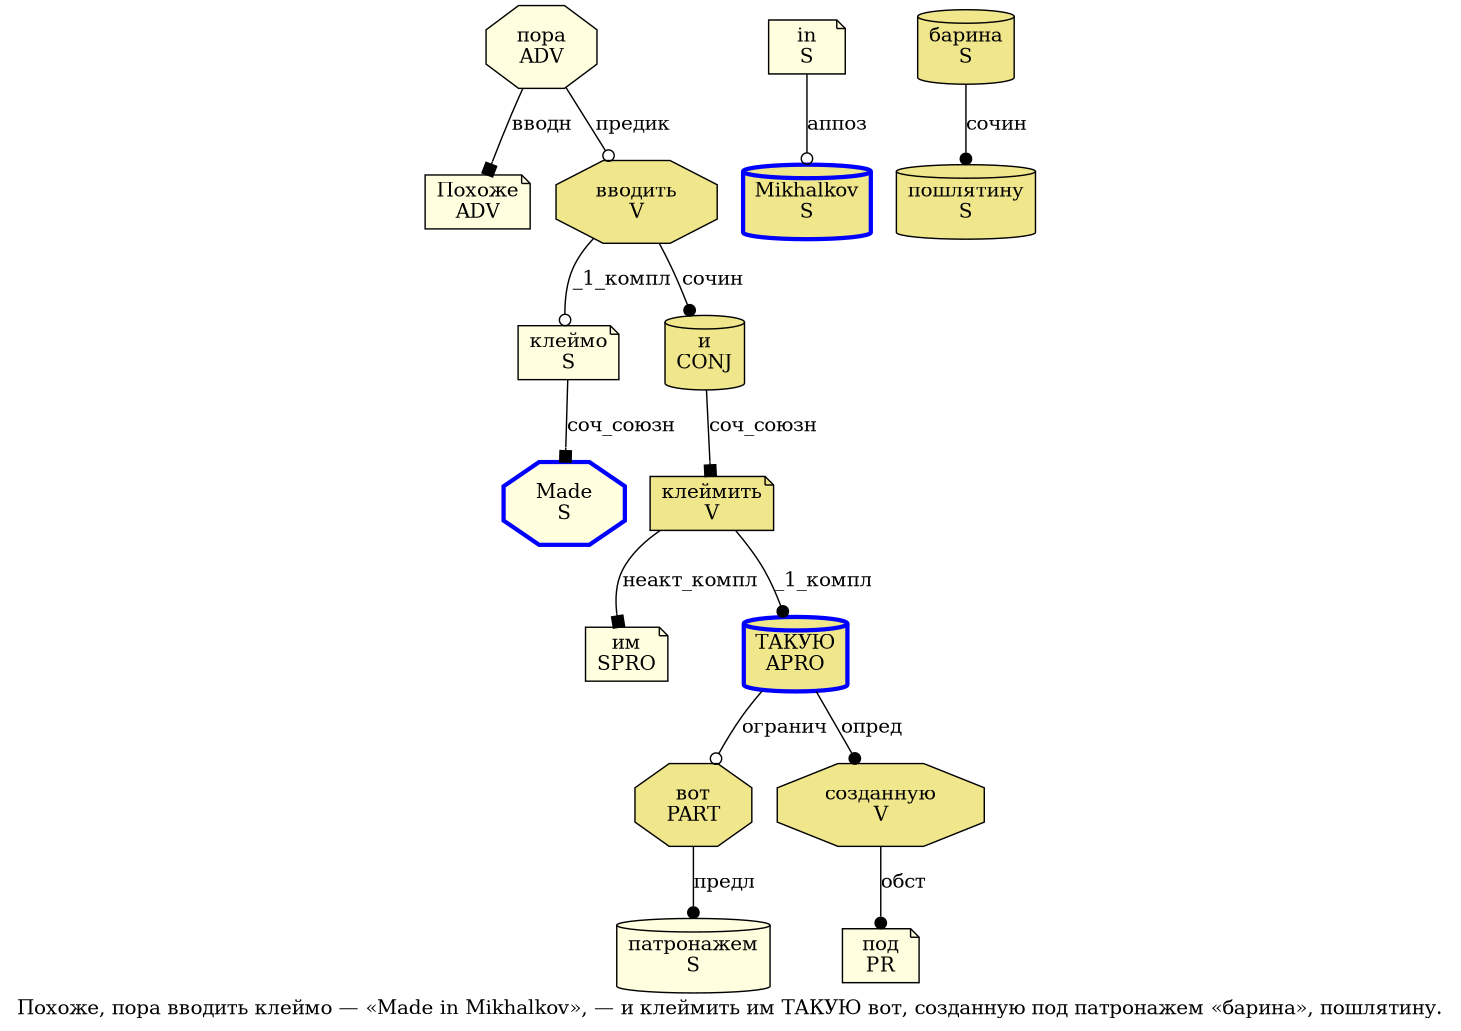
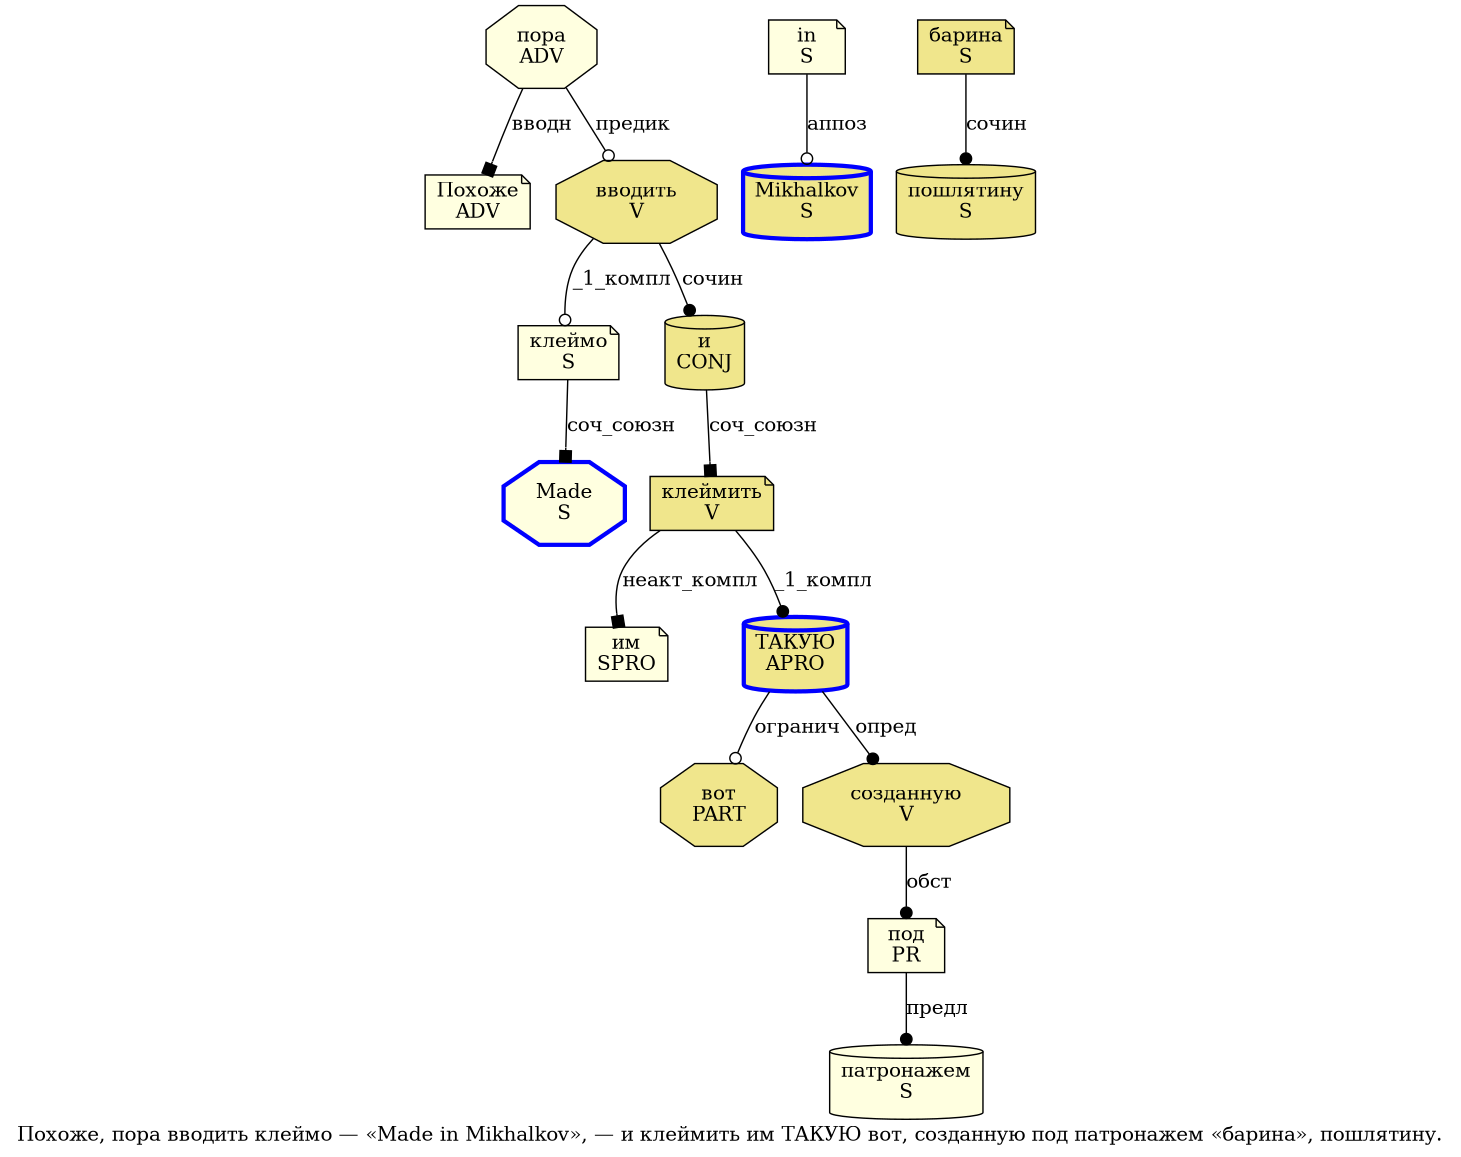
(966, 47) -> (966, 47)
(693, 876) -> (906, 1003)
